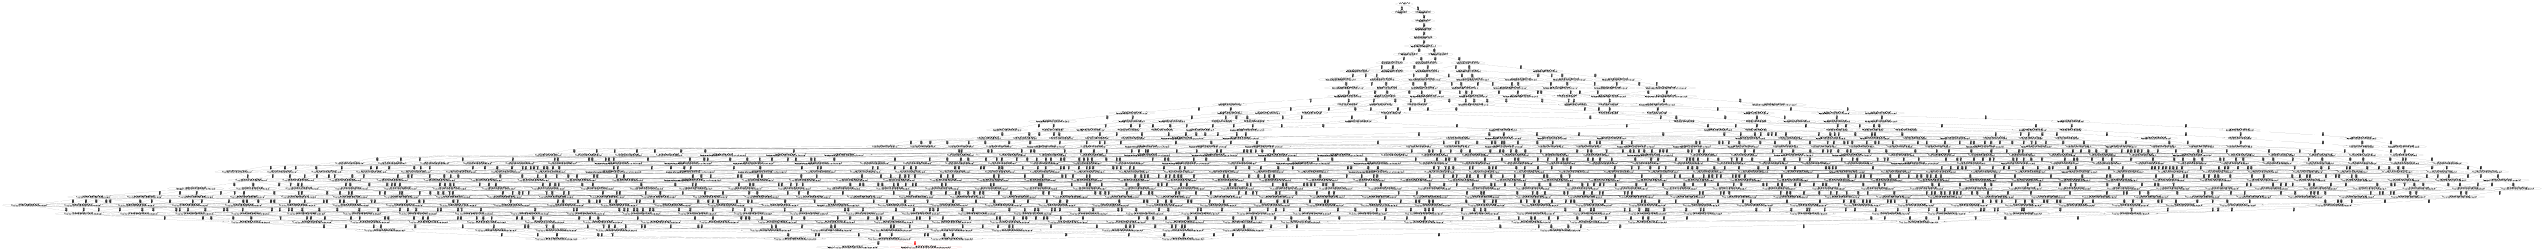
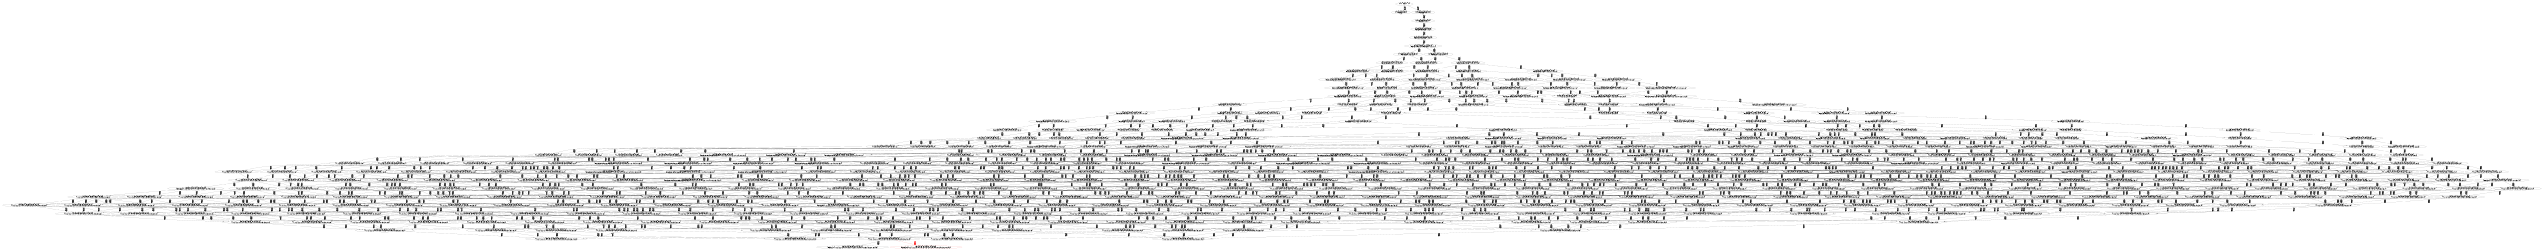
(1401, 8) -> (1404, 9)
